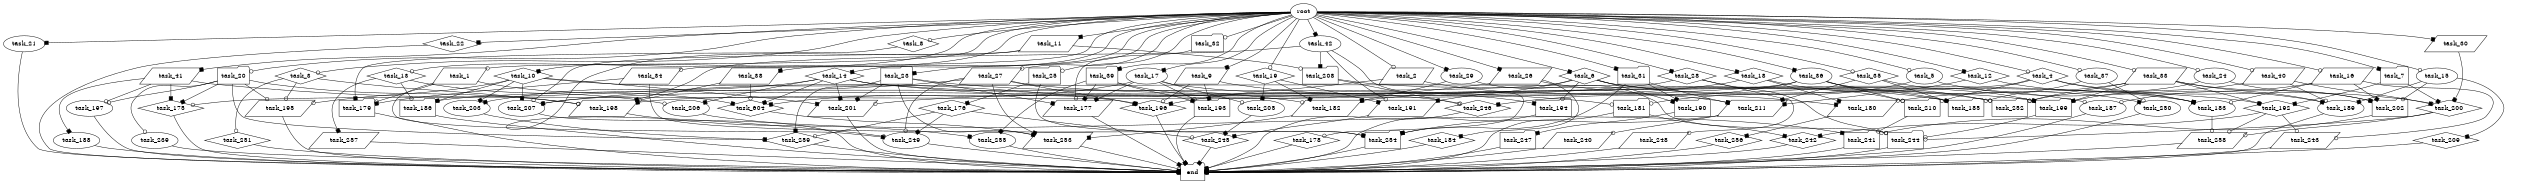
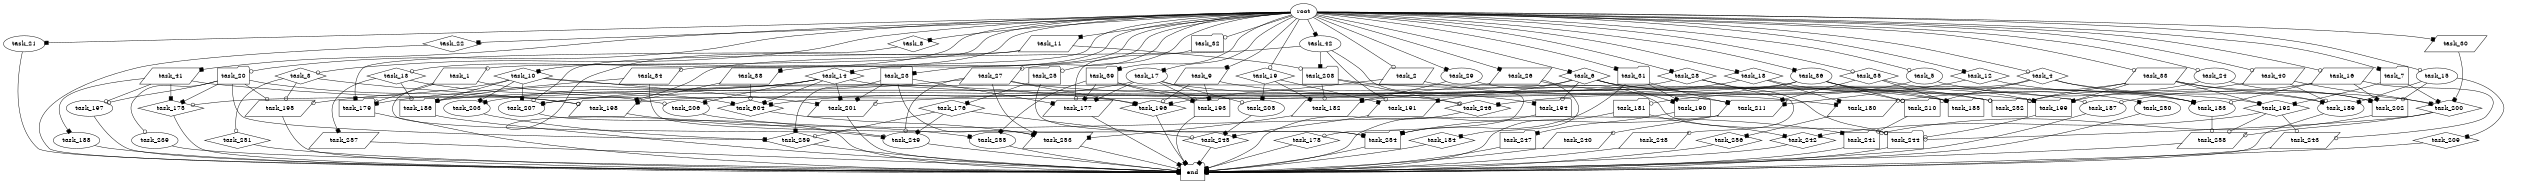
(1111, 22) -> (1111, 22)
(2097, 76) -> none
(1107, 90) -> (1323, 90)
(1230, 94) -> (600, 87)
